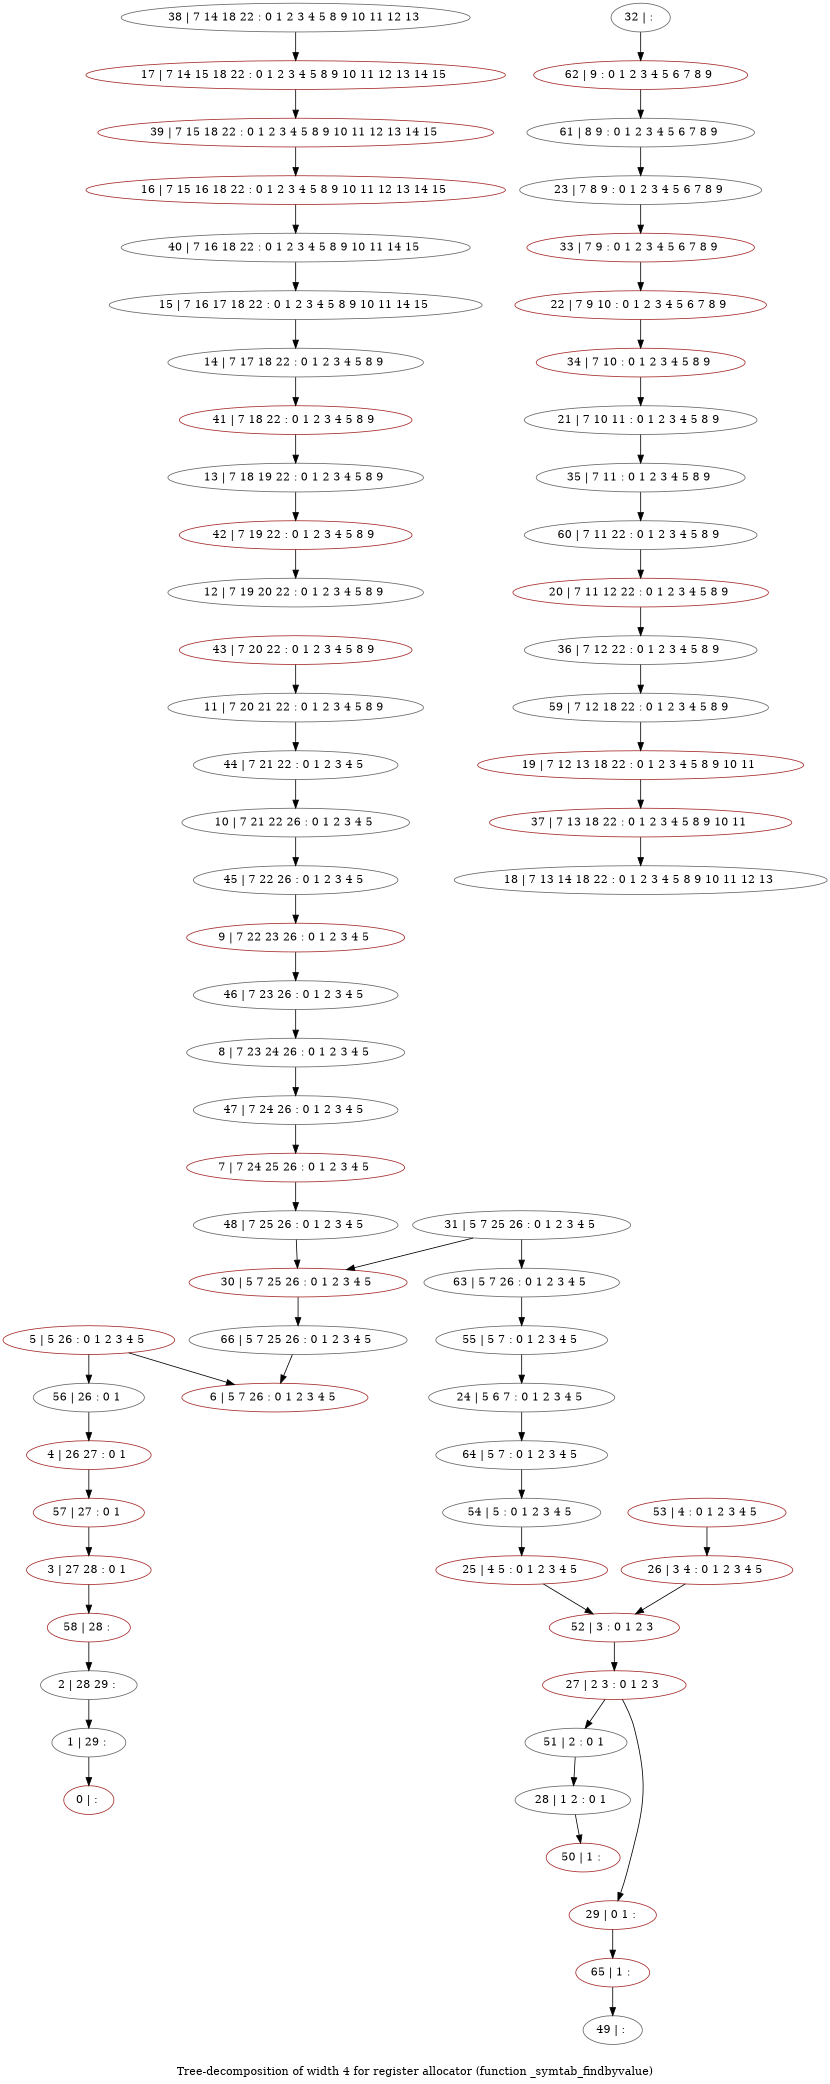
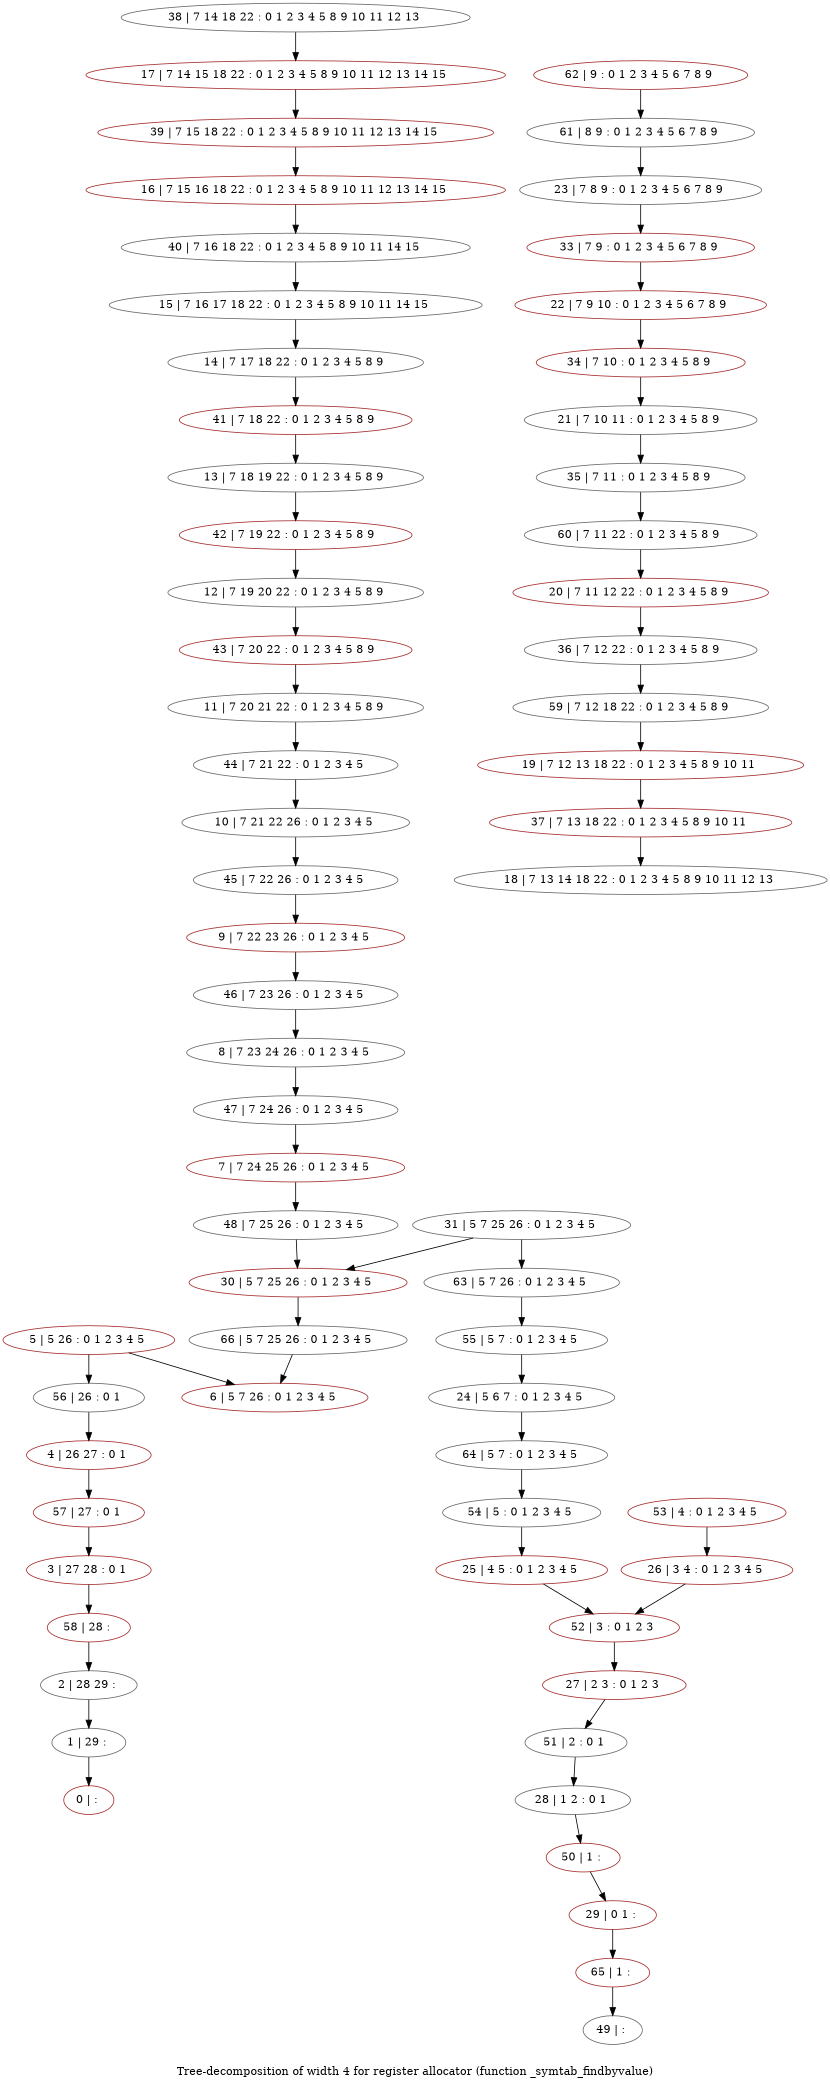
(641, 18) -> none
none -> (296, 617)
(643, 1796) -> (596, 1883)
